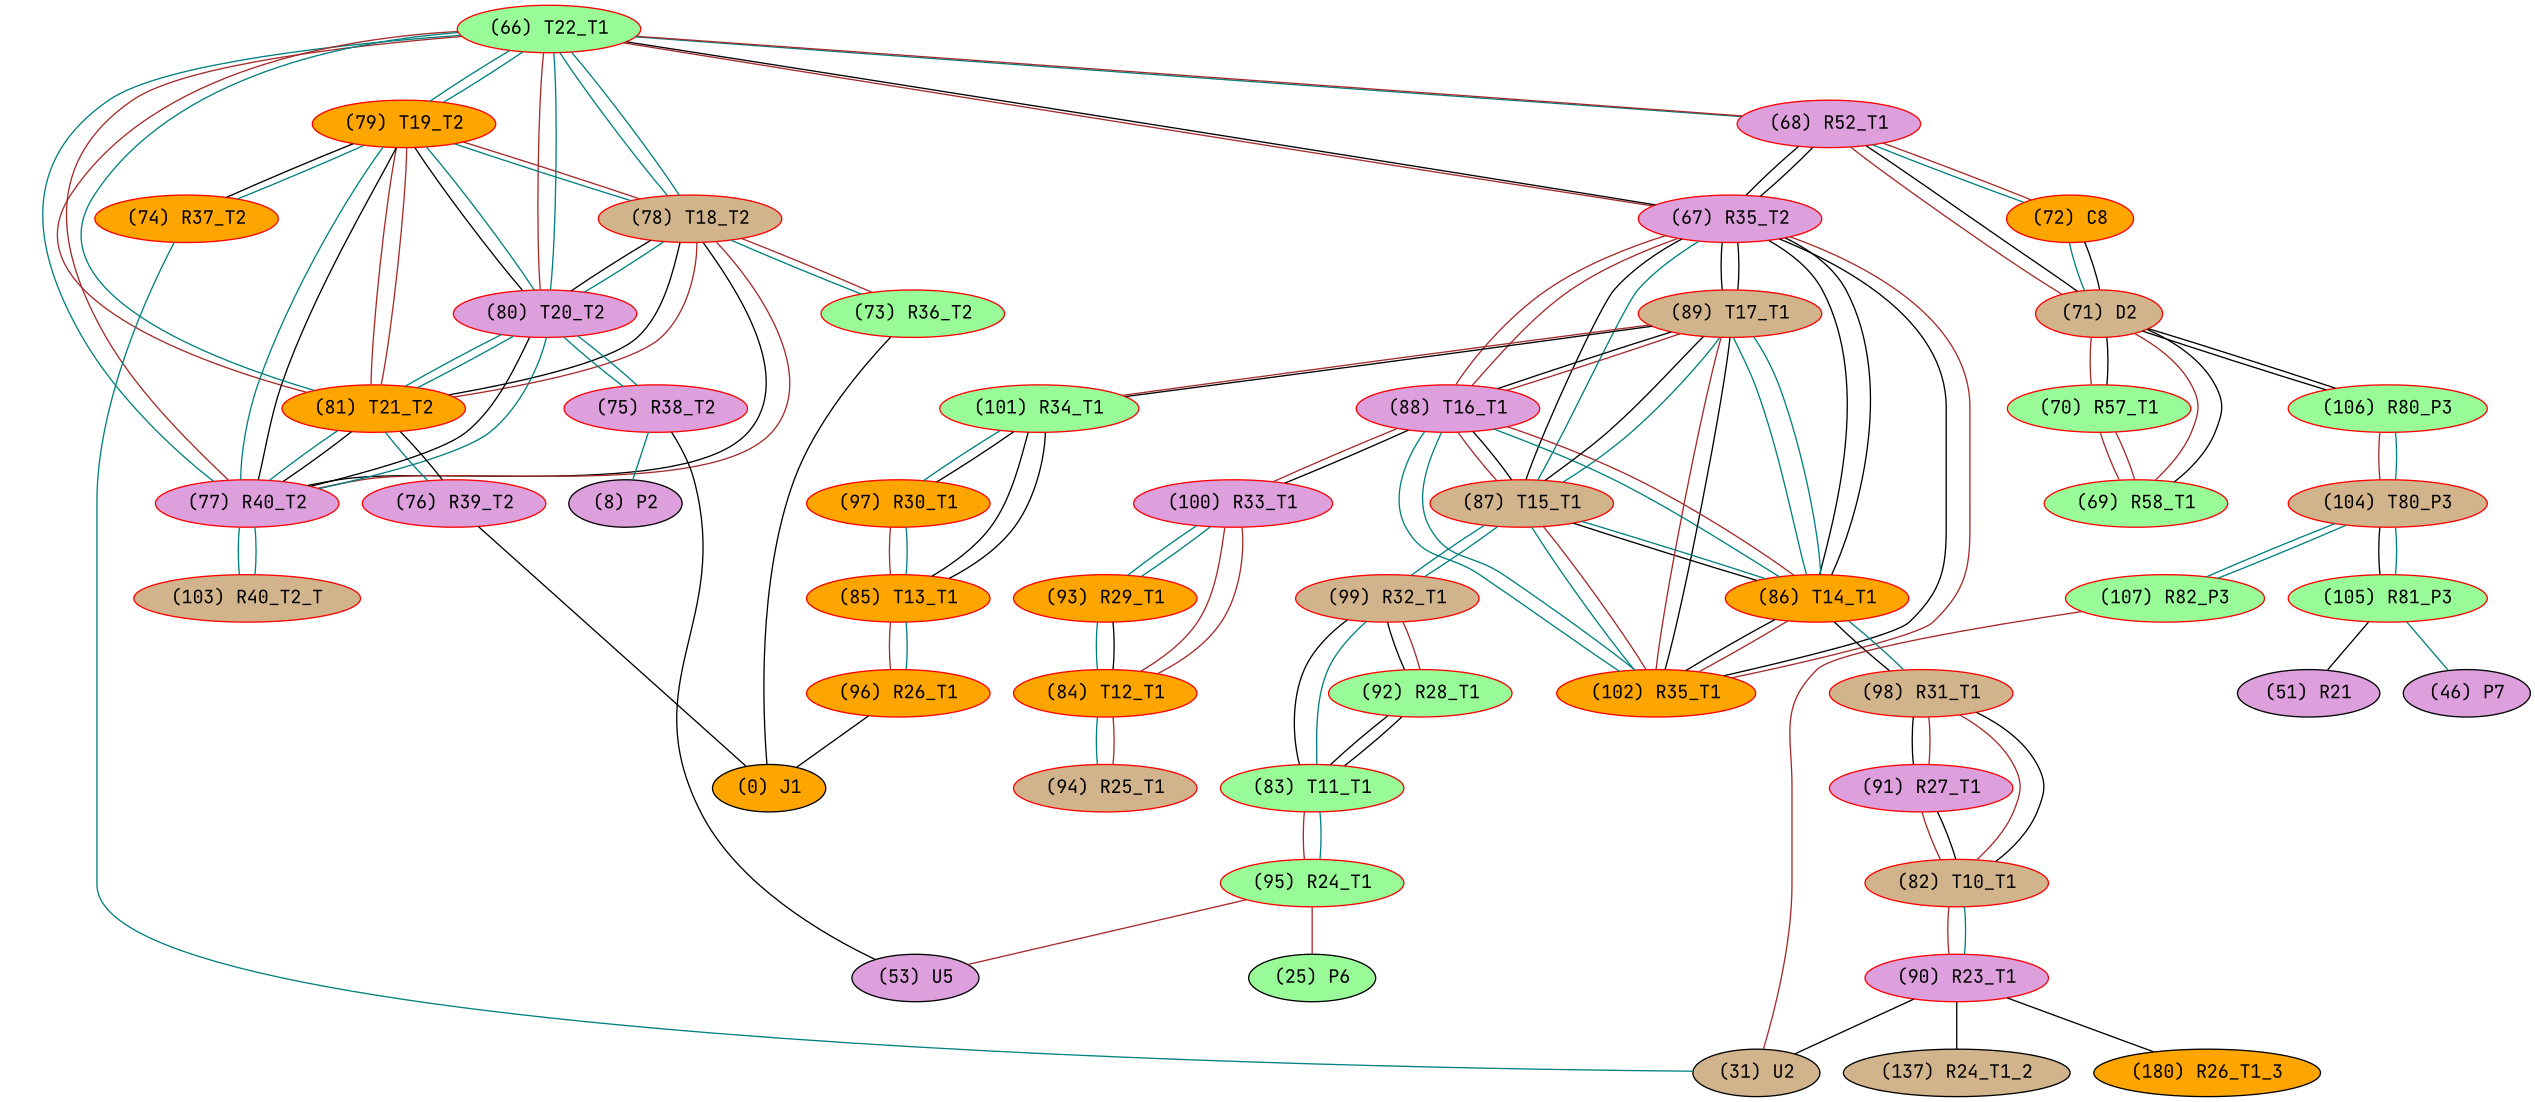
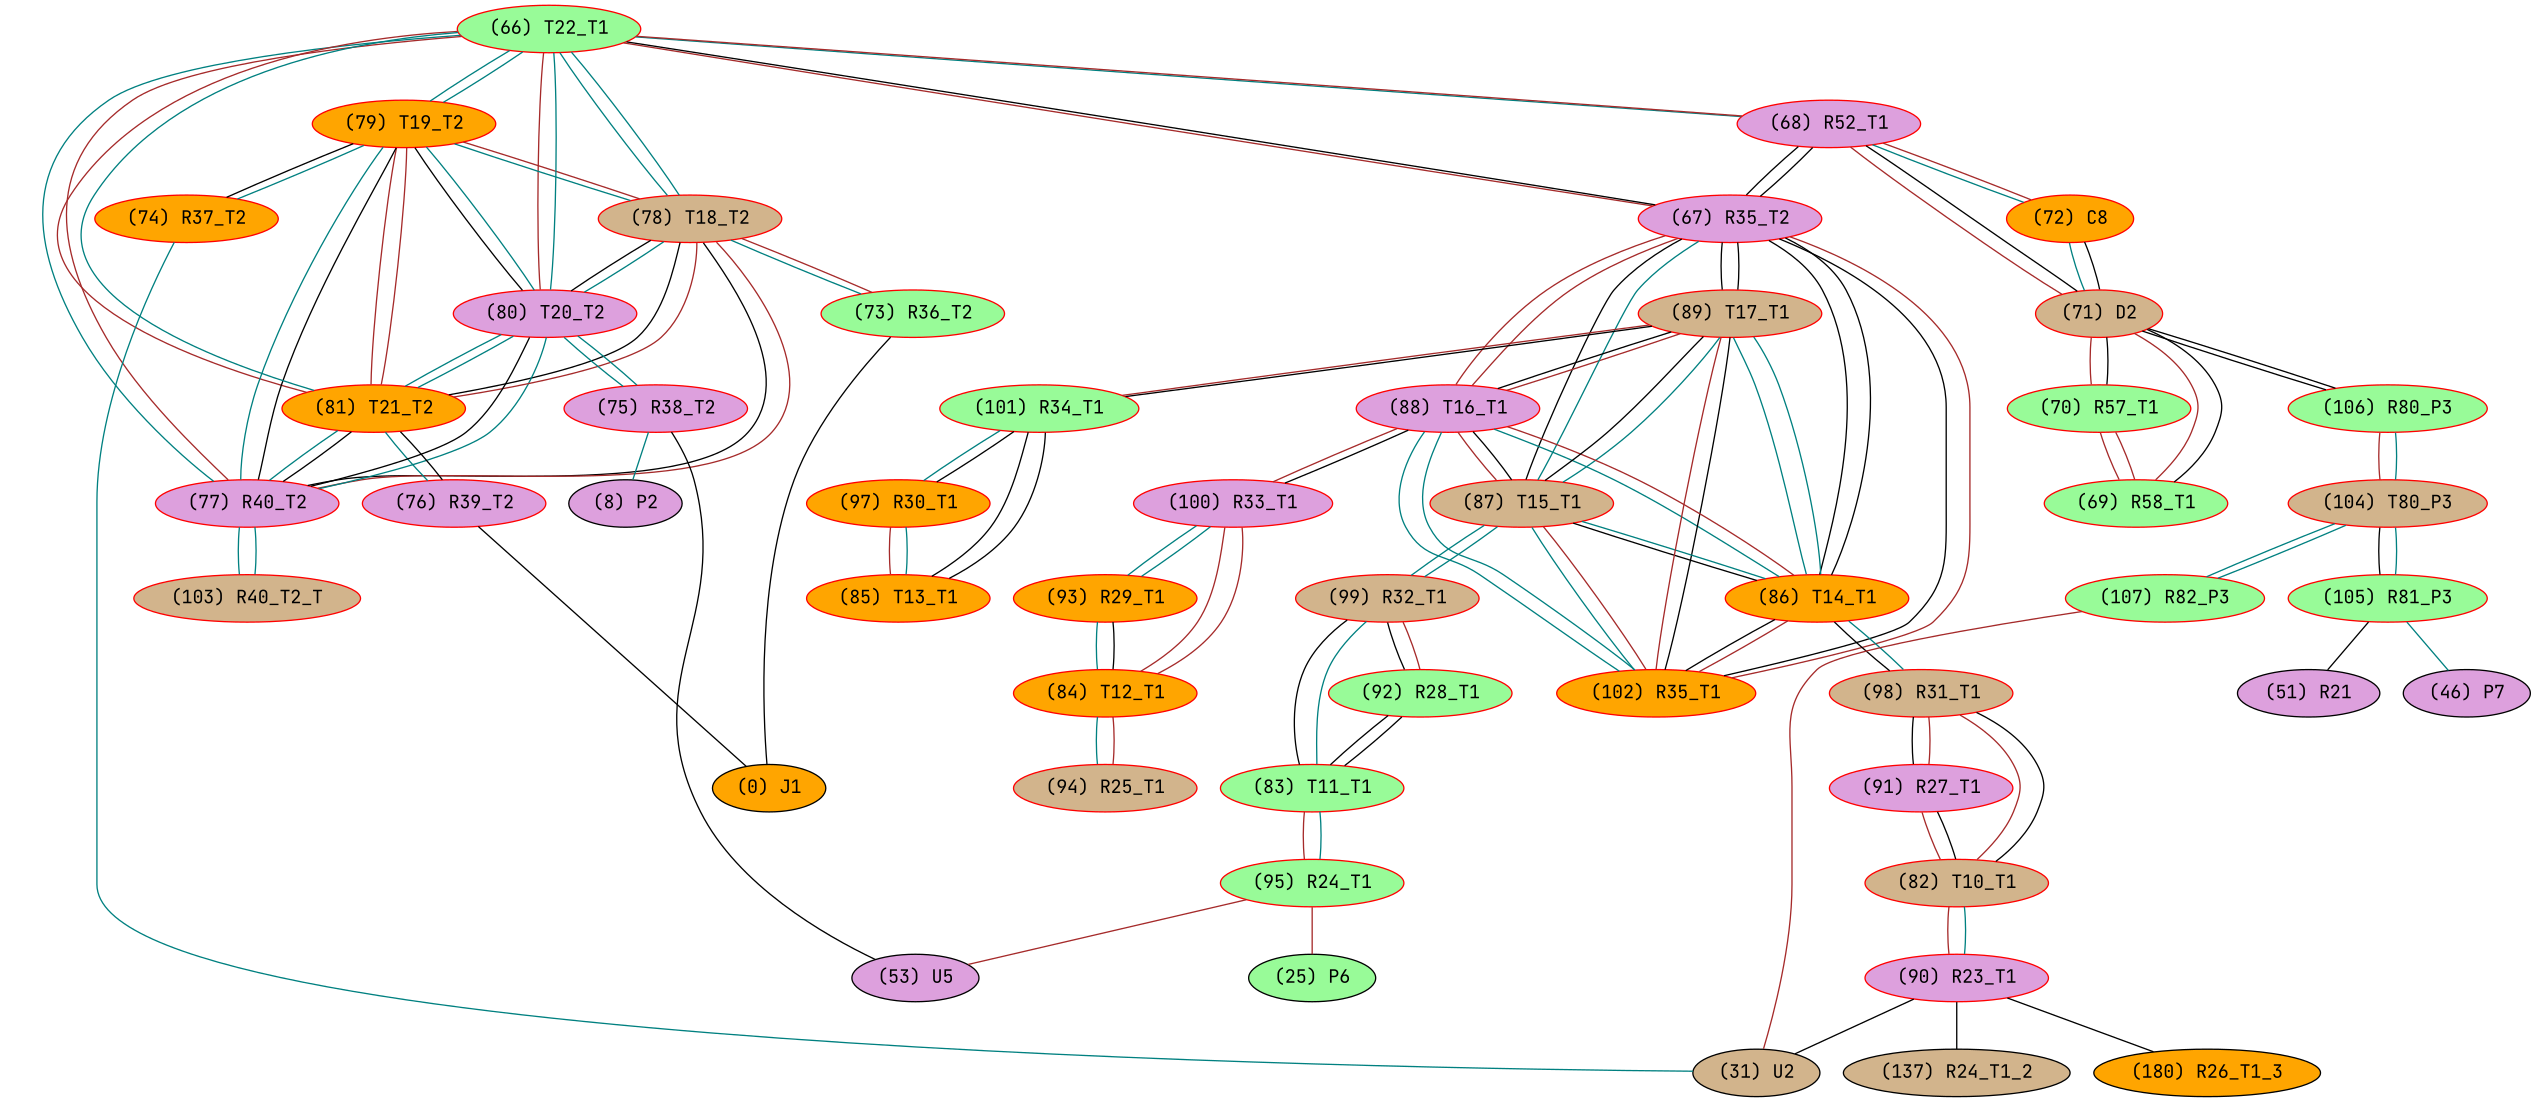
(898, 693) -> none
